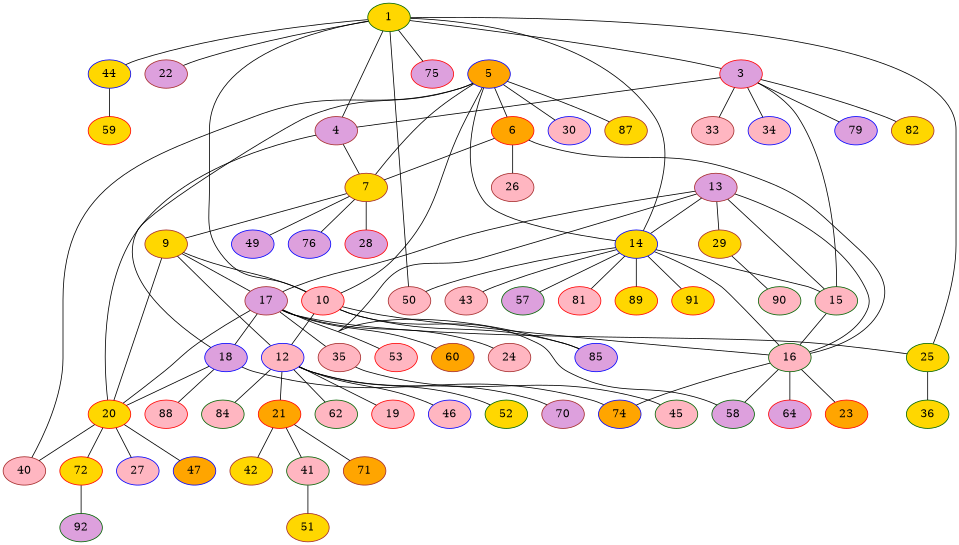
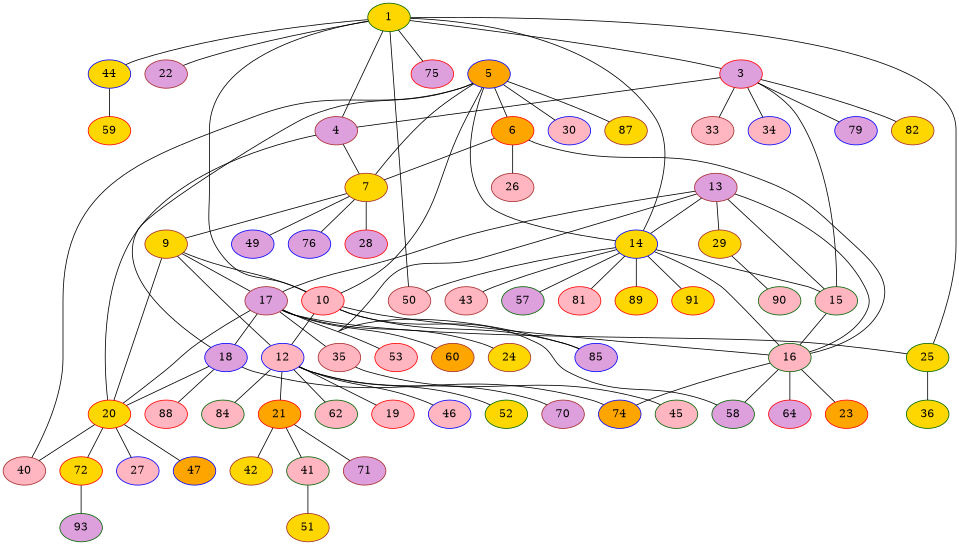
(510, 358) -> (510, 358)
(365, 471) -> (365, 471)
(81, 528) -> (81, 528)
